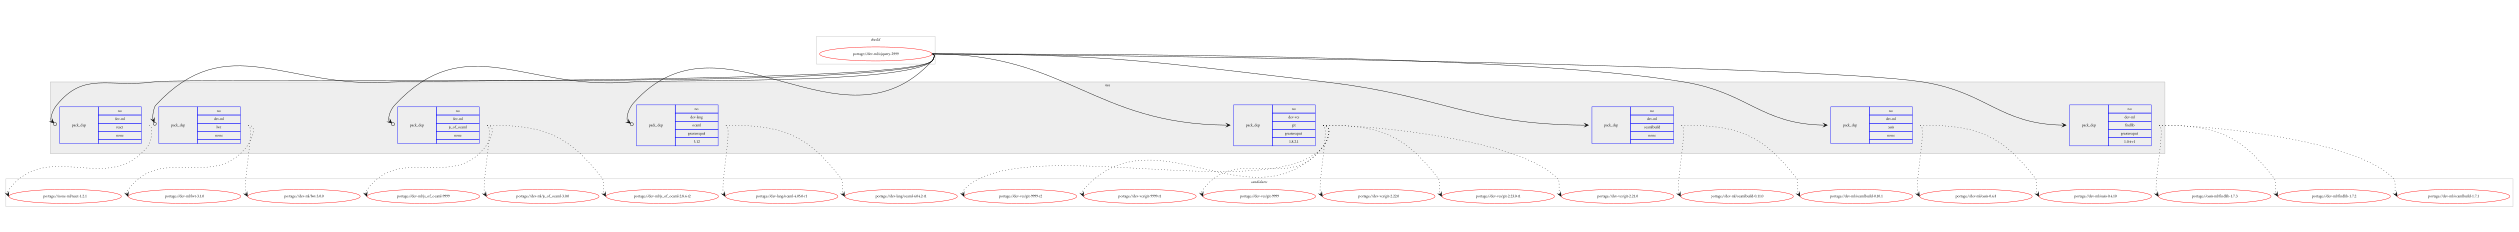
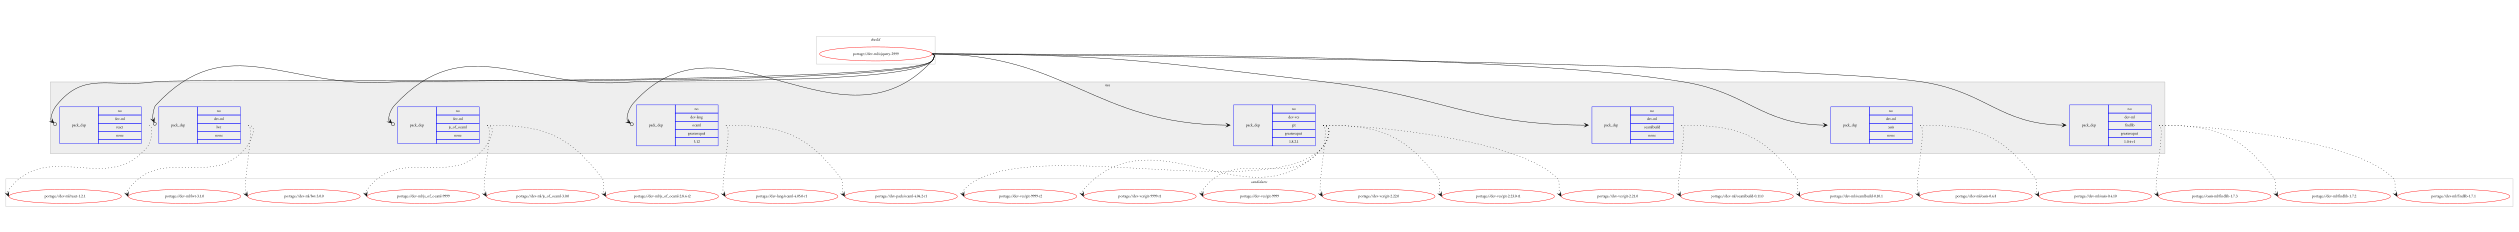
(65, 196) -> (65, 196)
(901, 196) -> (901, 196)
(2454, 196) -> (2454, 196)
